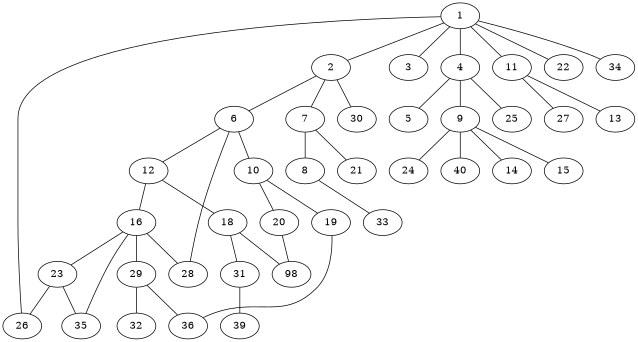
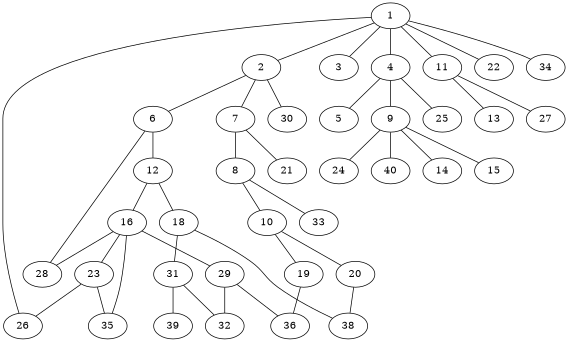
(244, 145) -> (251, 197)
(292, 274) -> (348, 326)
none -> (199, 300)
